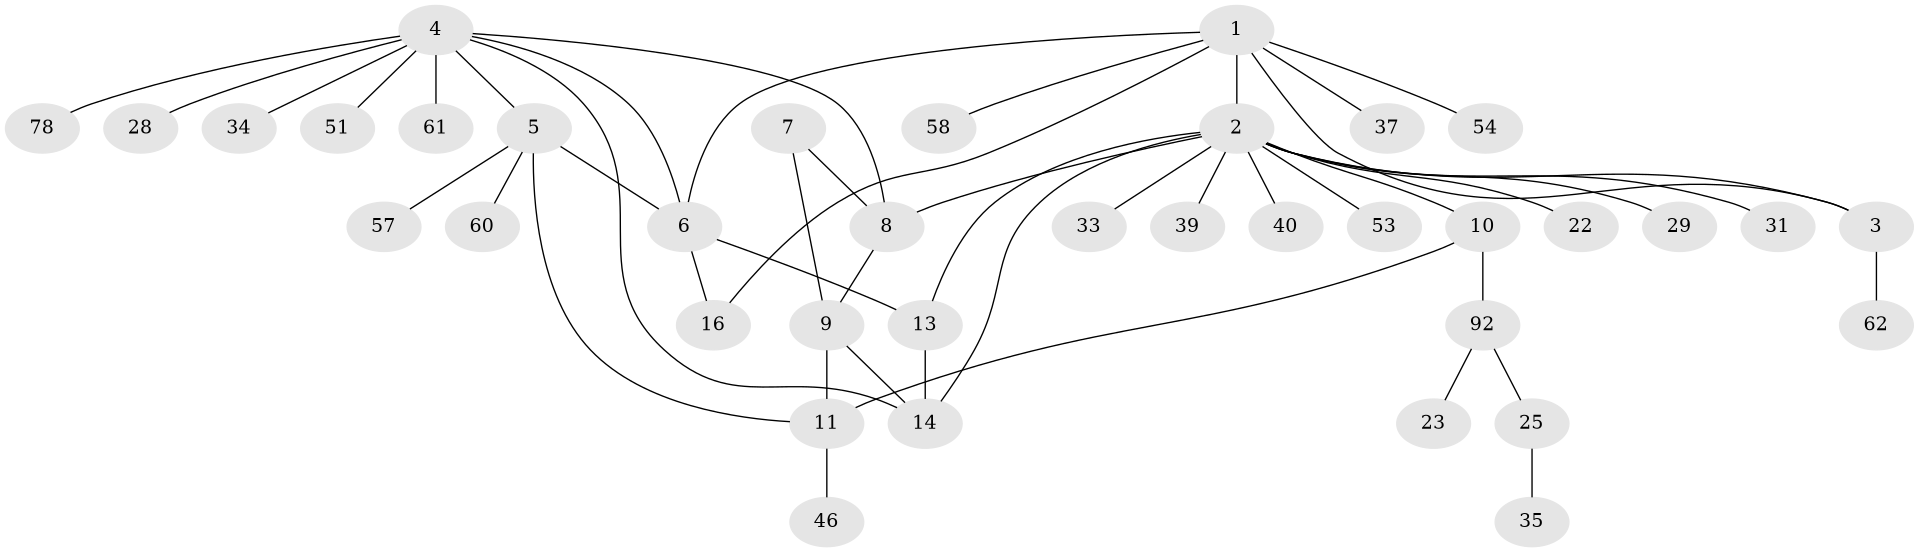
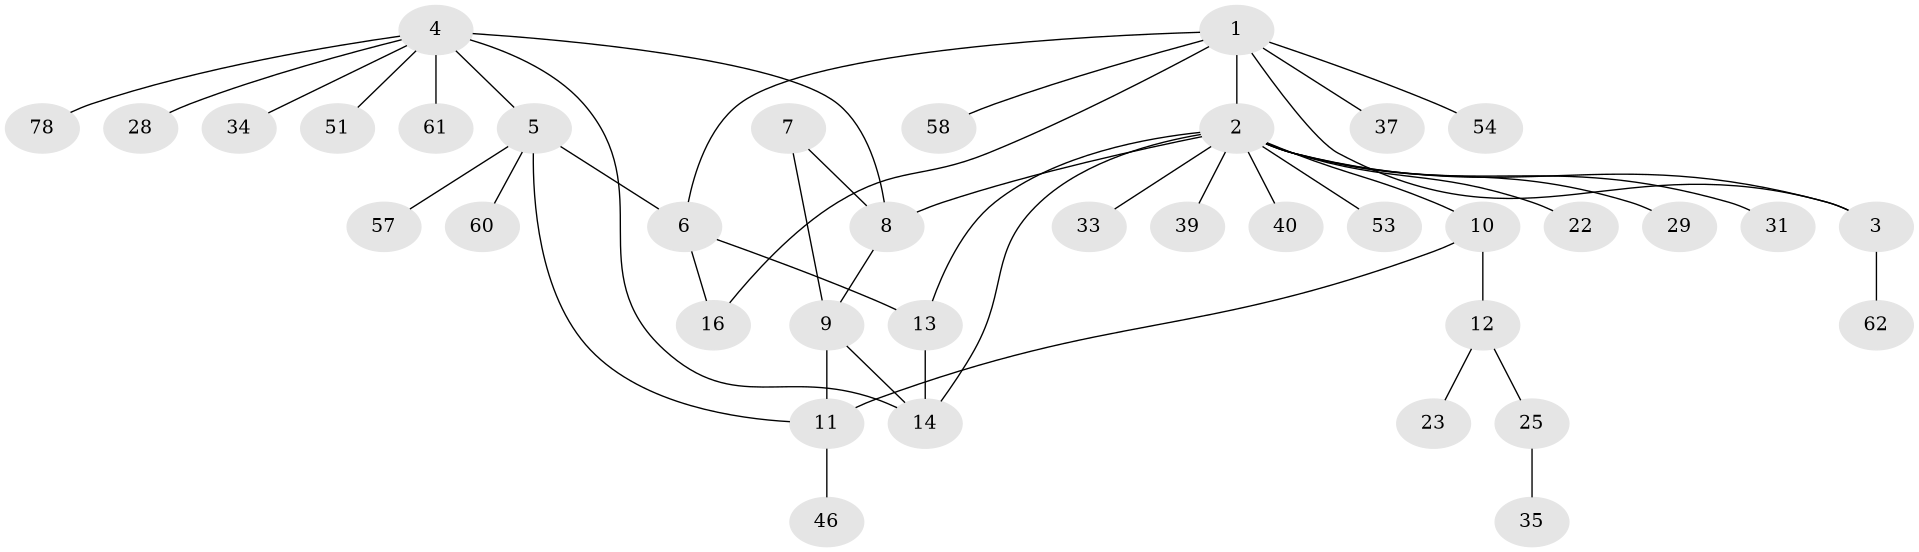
(605, 85) -> none
(1483, 325) -> (1483, 325)
